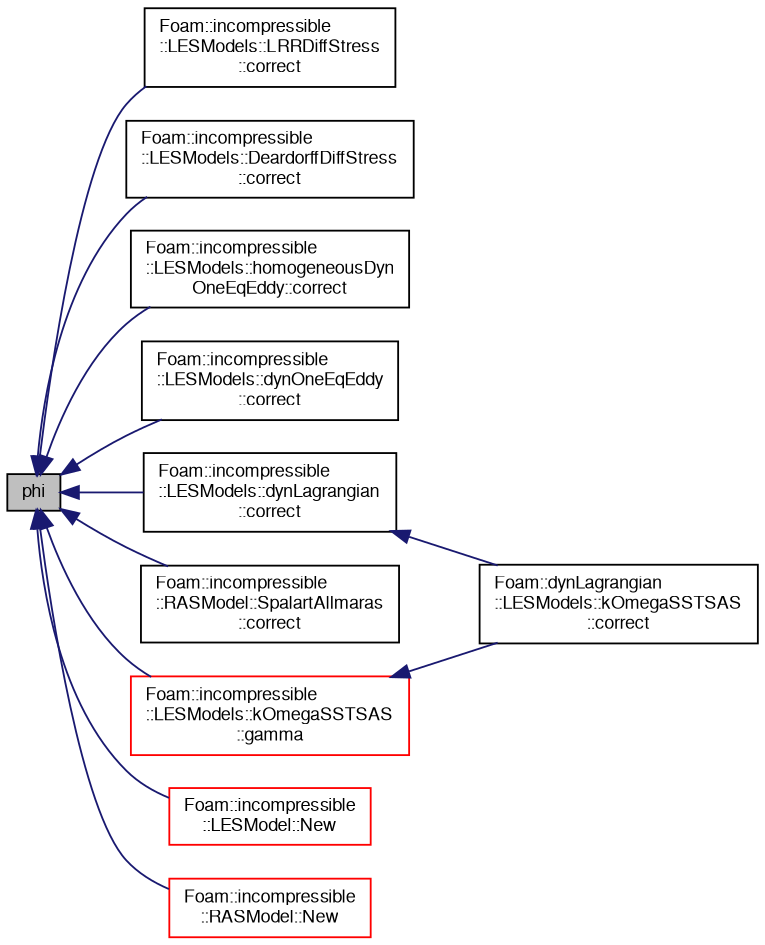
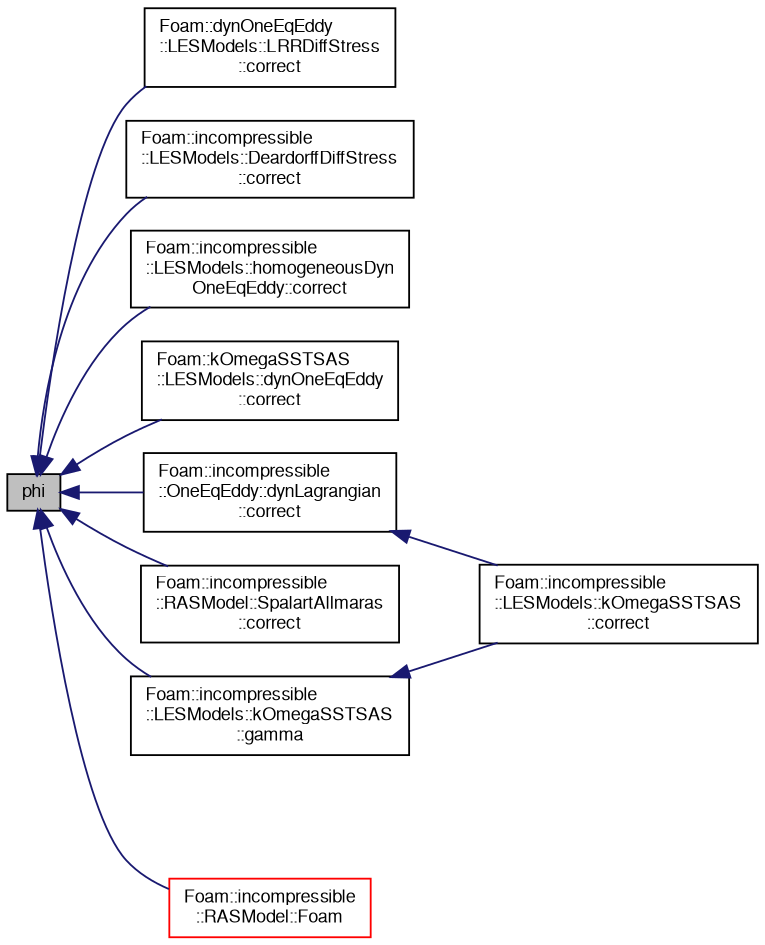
(270, 48) -> (270, 48)
(270, 381) -> (270, 381)
(270, 492) -> (270, 492)
(619, 604) -> (619, 604)
(270, 716) -> (270, 716)
(270, 816) -> none
(270, 908) -> (270, 908)
